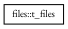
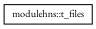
(34, 14) -> (48, 14)
